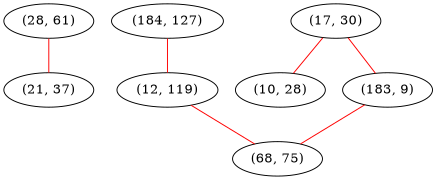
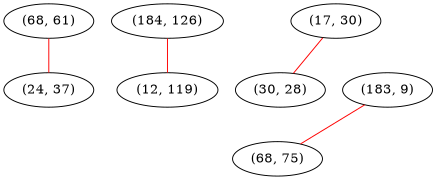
(49, 21) -> (49, 21)
(167, 21) -> (167, 21)
(362, 56) -> none
(49, 90) -> (49, 90)
(280, 90) -> (280, 90)
(223, 125) -> none
